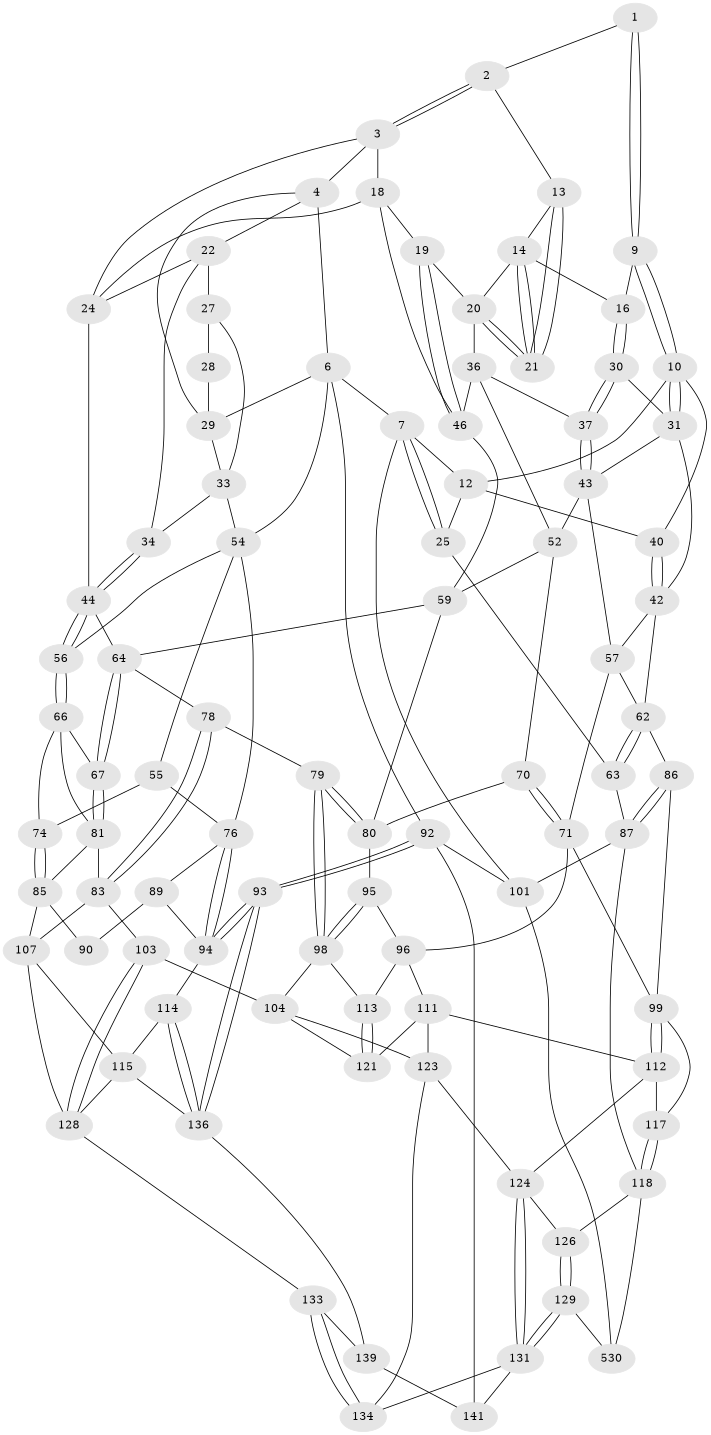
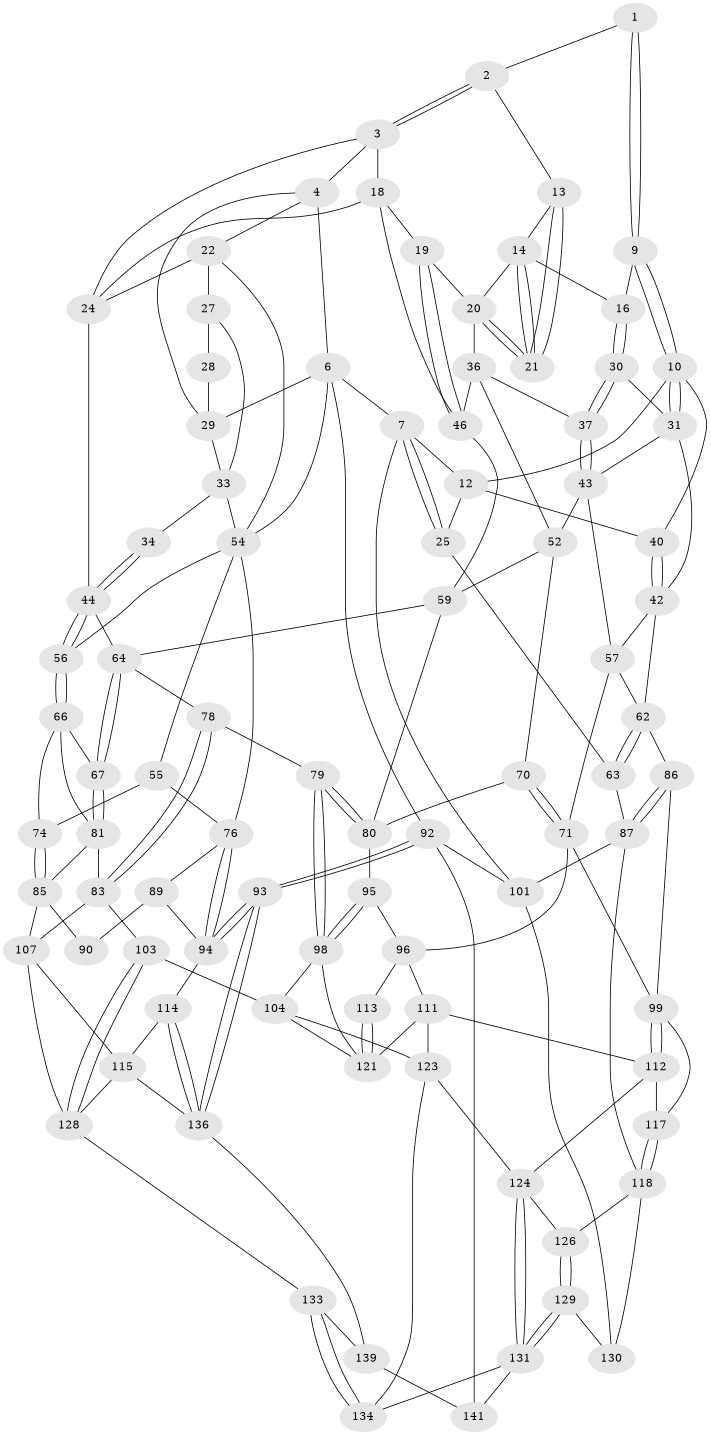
(164, 393) -> (284, 382)
(344, 980) -> (332, 1012)
(612, 1359) -> (612, 1359)
